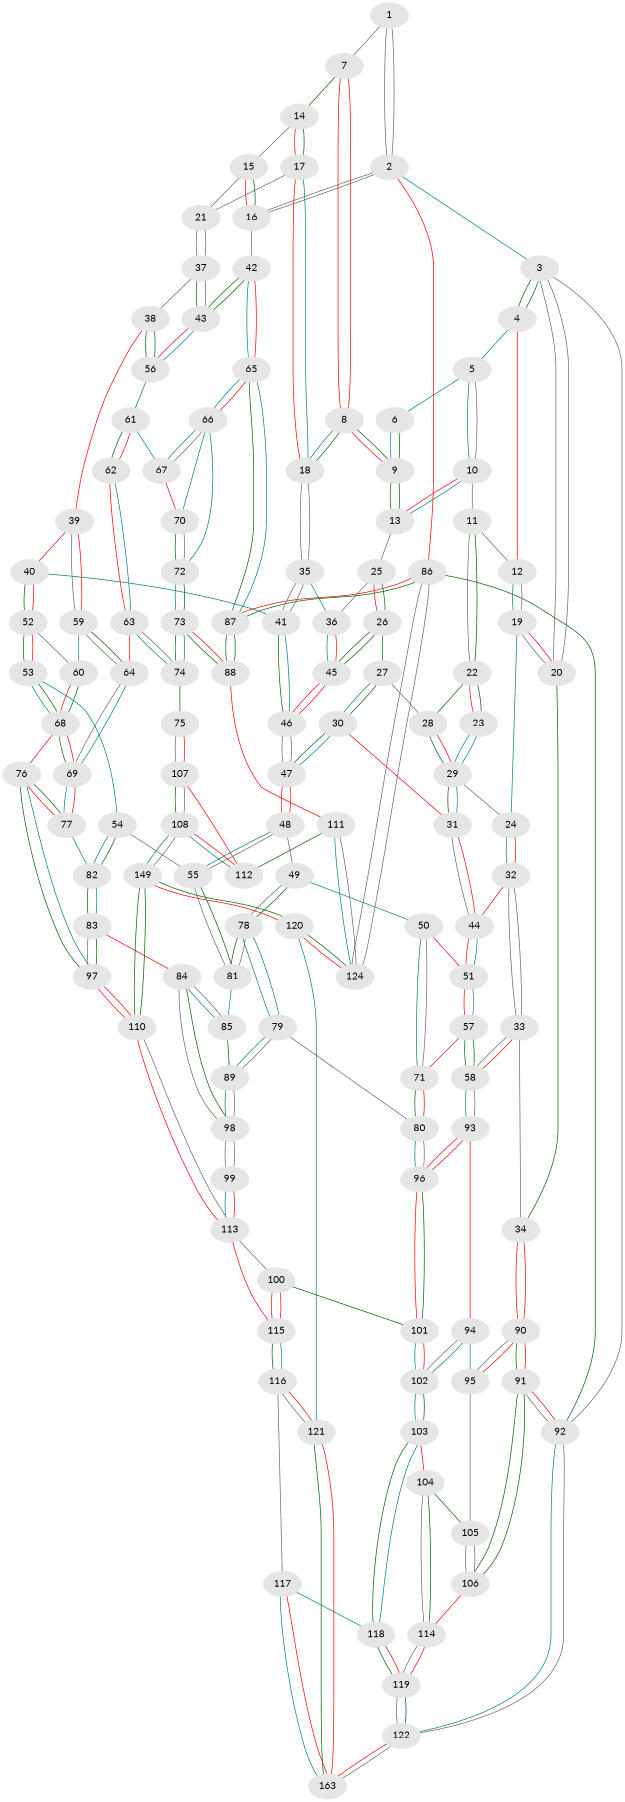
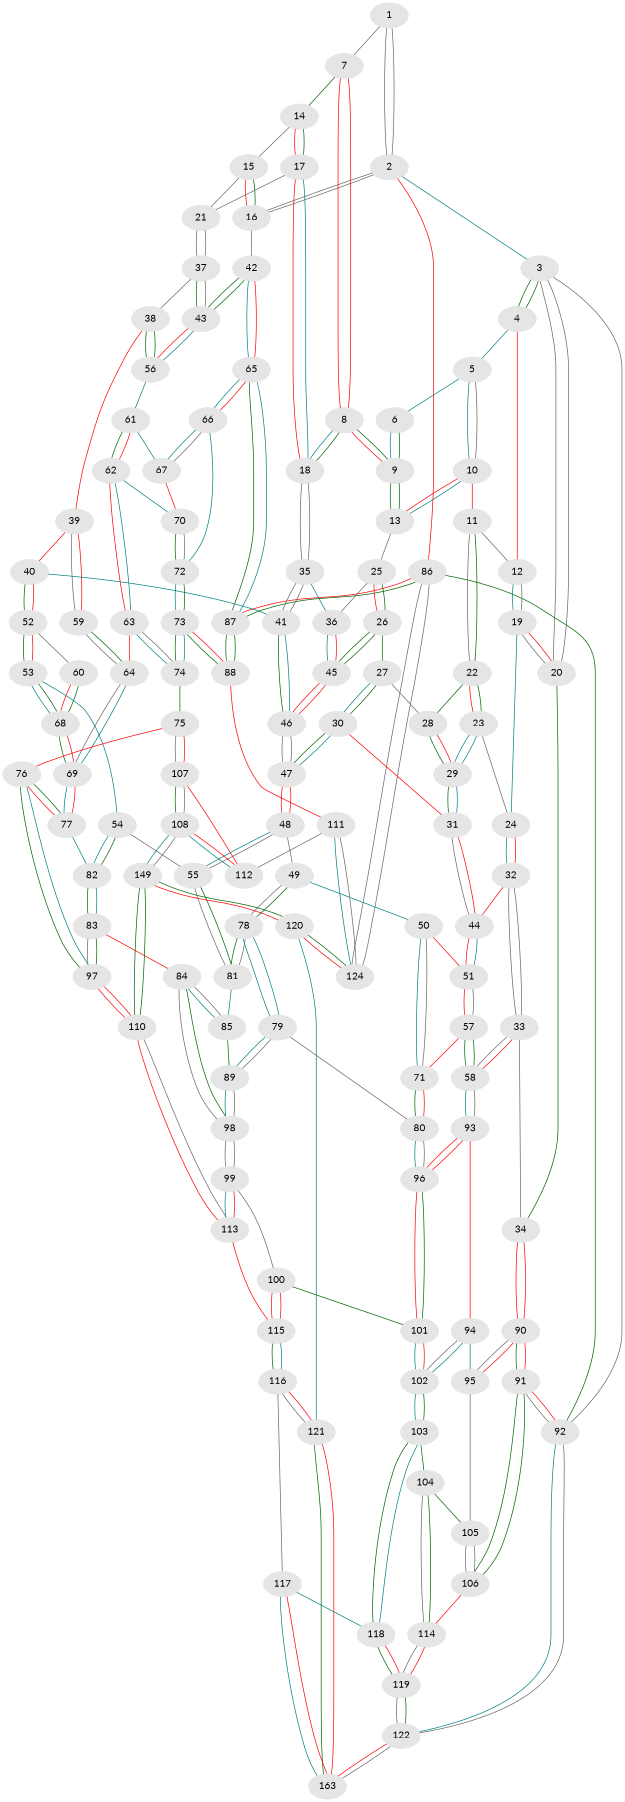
(194, 471) -> (146, 496)
(472, 496) -> (472, 496)
(79, 648) -> none
(41, 749) -> (108, 742)
(482, 800) -> (495, 774)
(295, 848) -> (295, 848)
(253, 1255) -> (260, 1228)
(422, 1458) -> (422, 1458)
